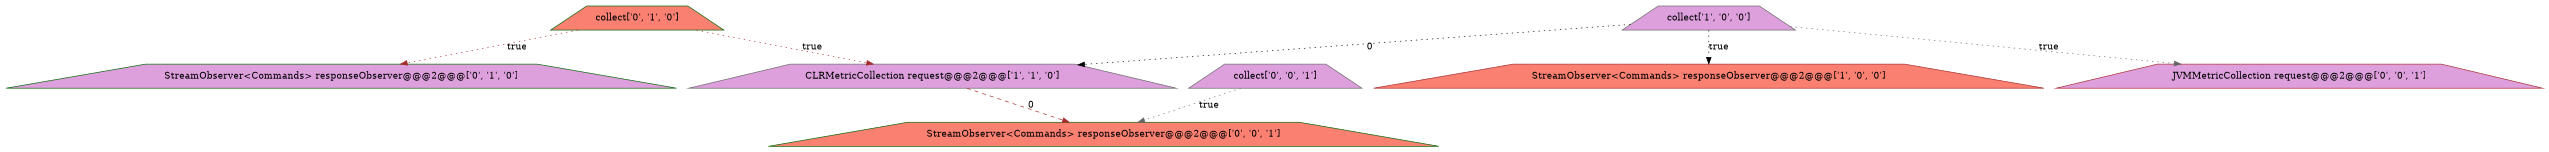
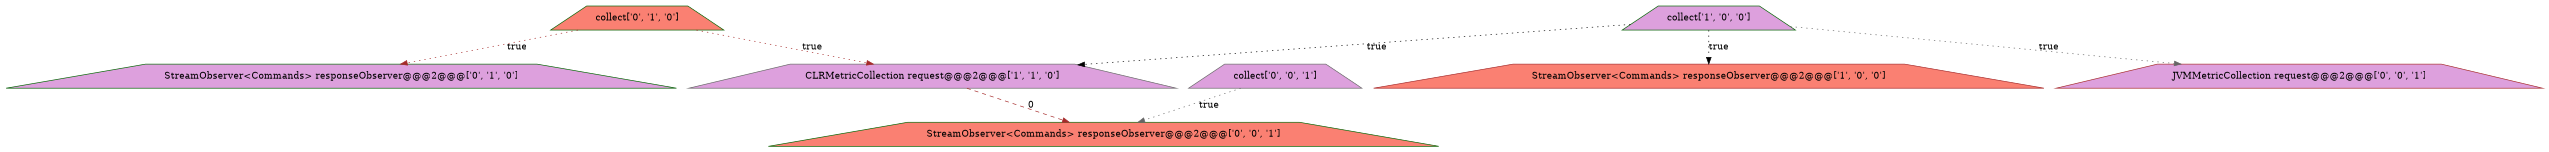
(1709, 18) -> (1709, 18)
(1370, 47) -> (1377, 47)
